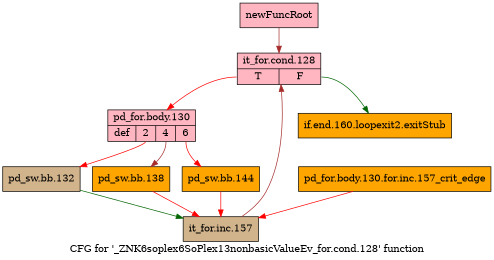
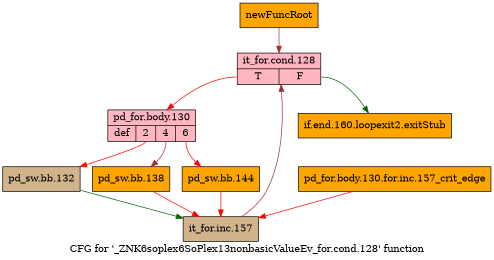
(279, 15) -> (279, 15)
